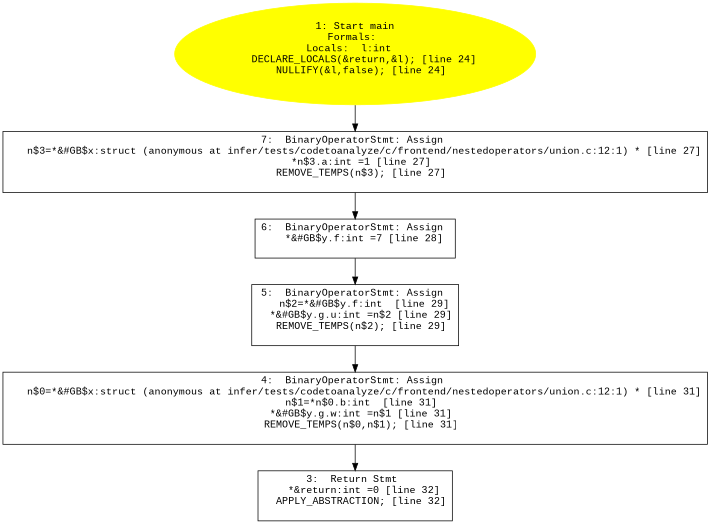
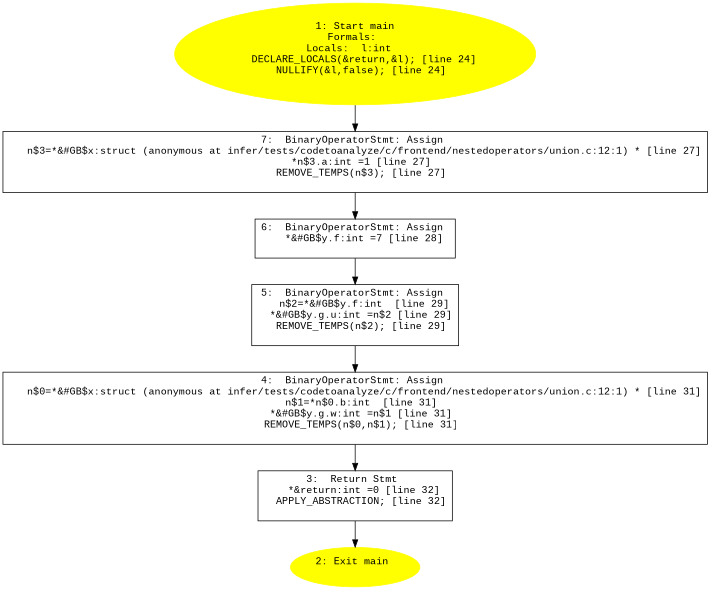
none -> (355, 567)
